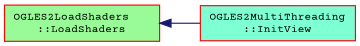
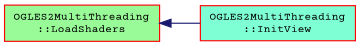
(82, 23) -> (82, 23)
